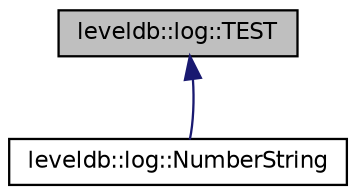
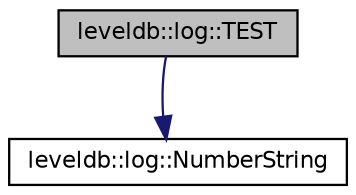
(193, 109) -> (163, 86)
